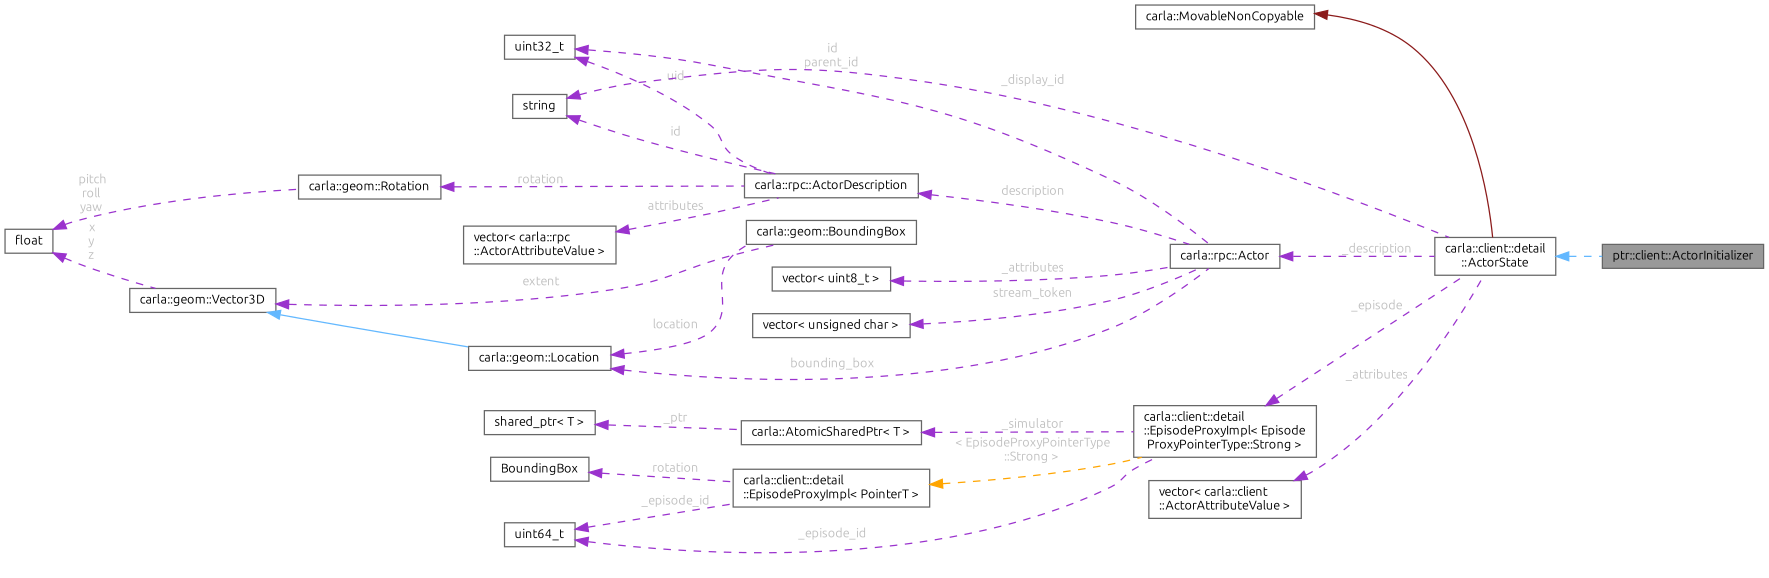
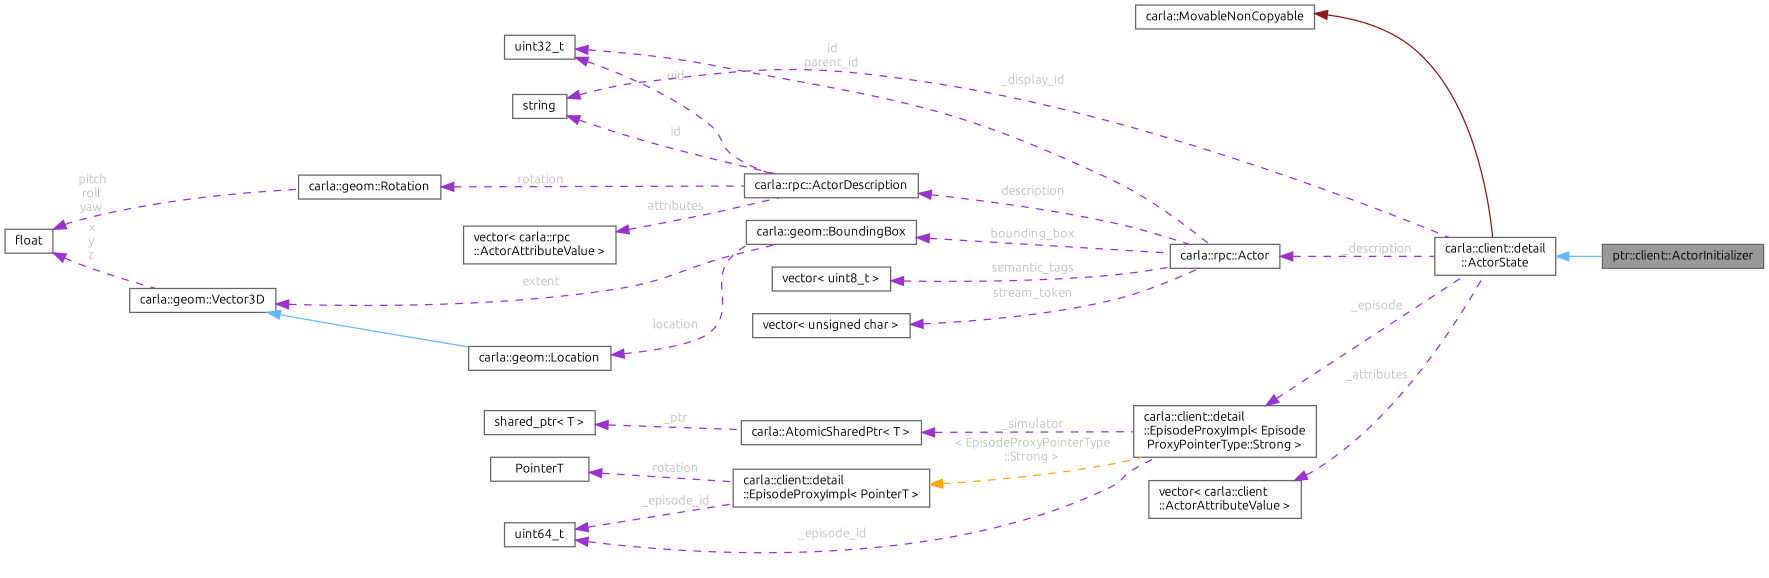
(1586, 256) -> (1586, 256)
(1032, 268) -> (1032, 268)
(927, 372) -> (1050, 246)
(540, 469) -> (540, 469)
